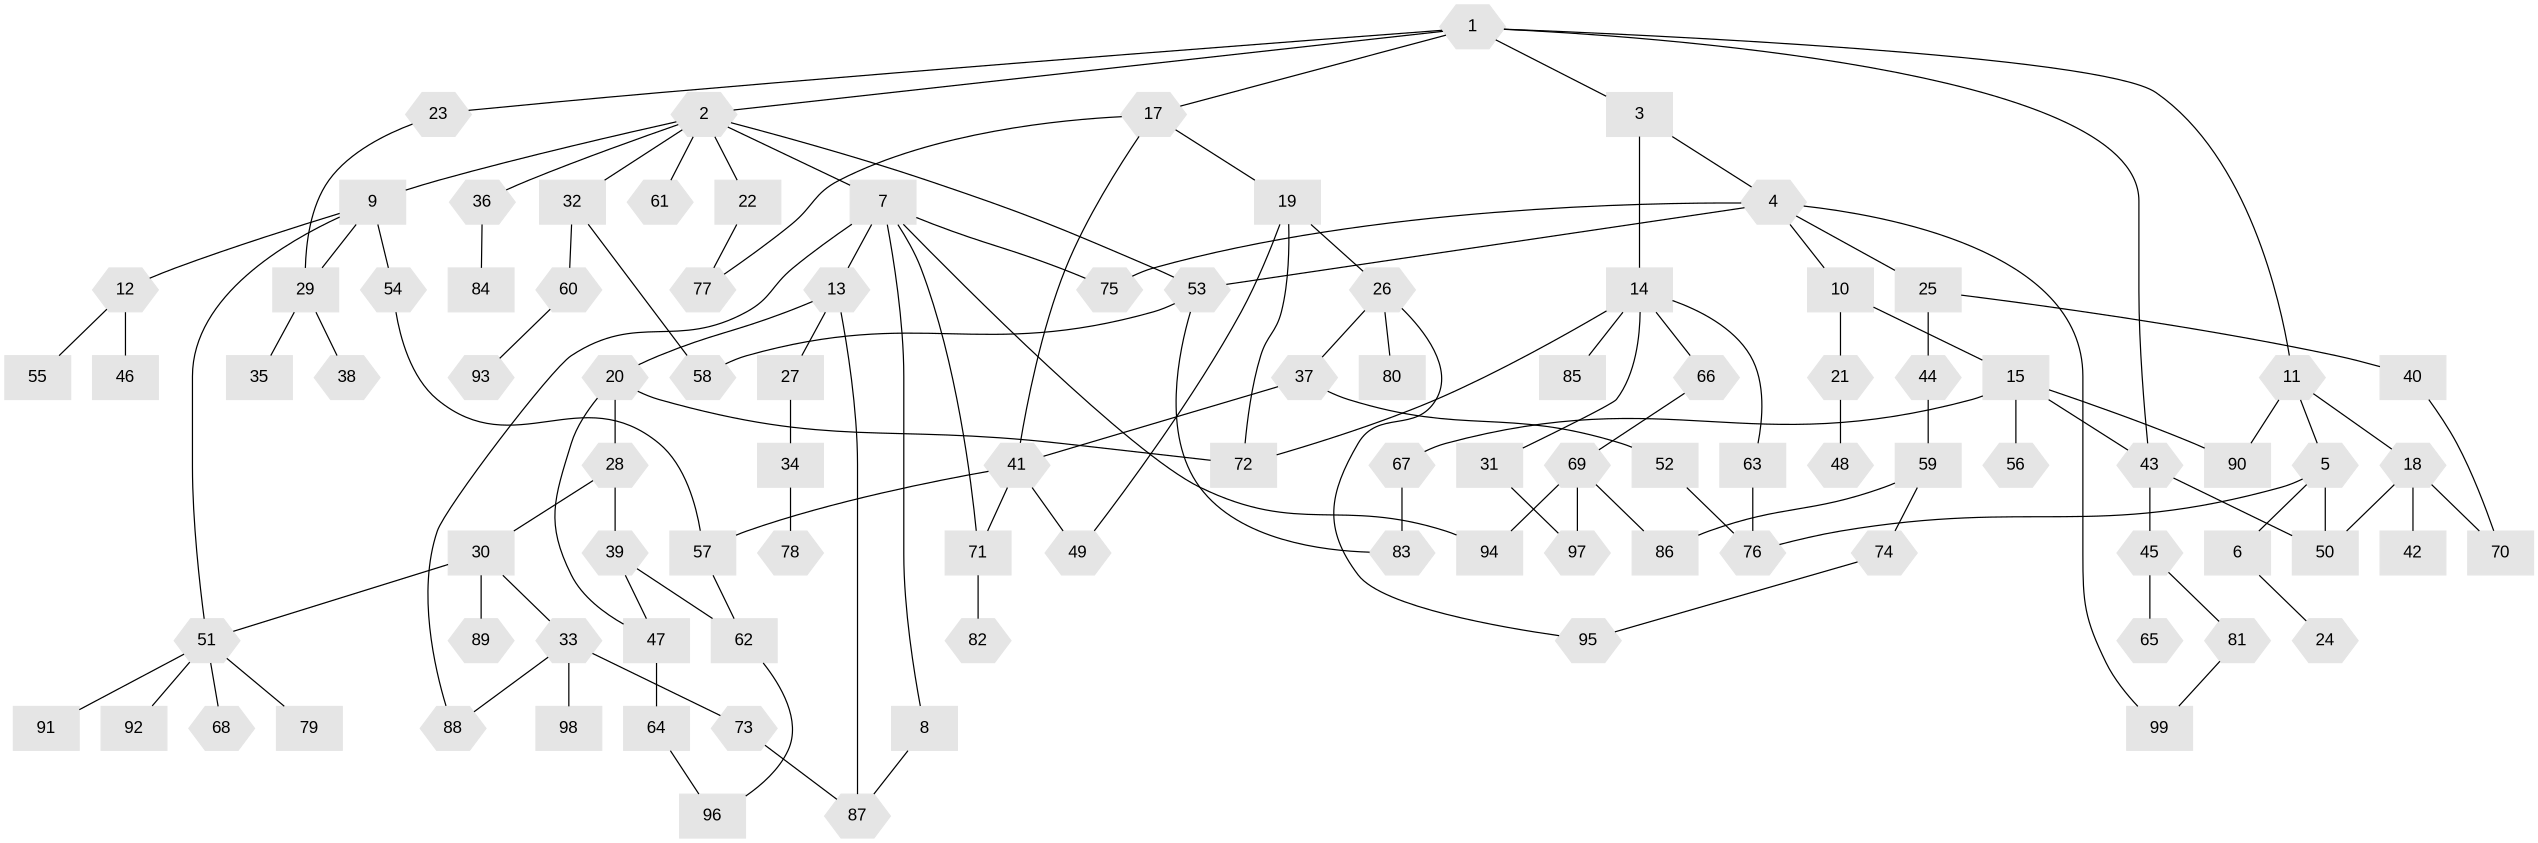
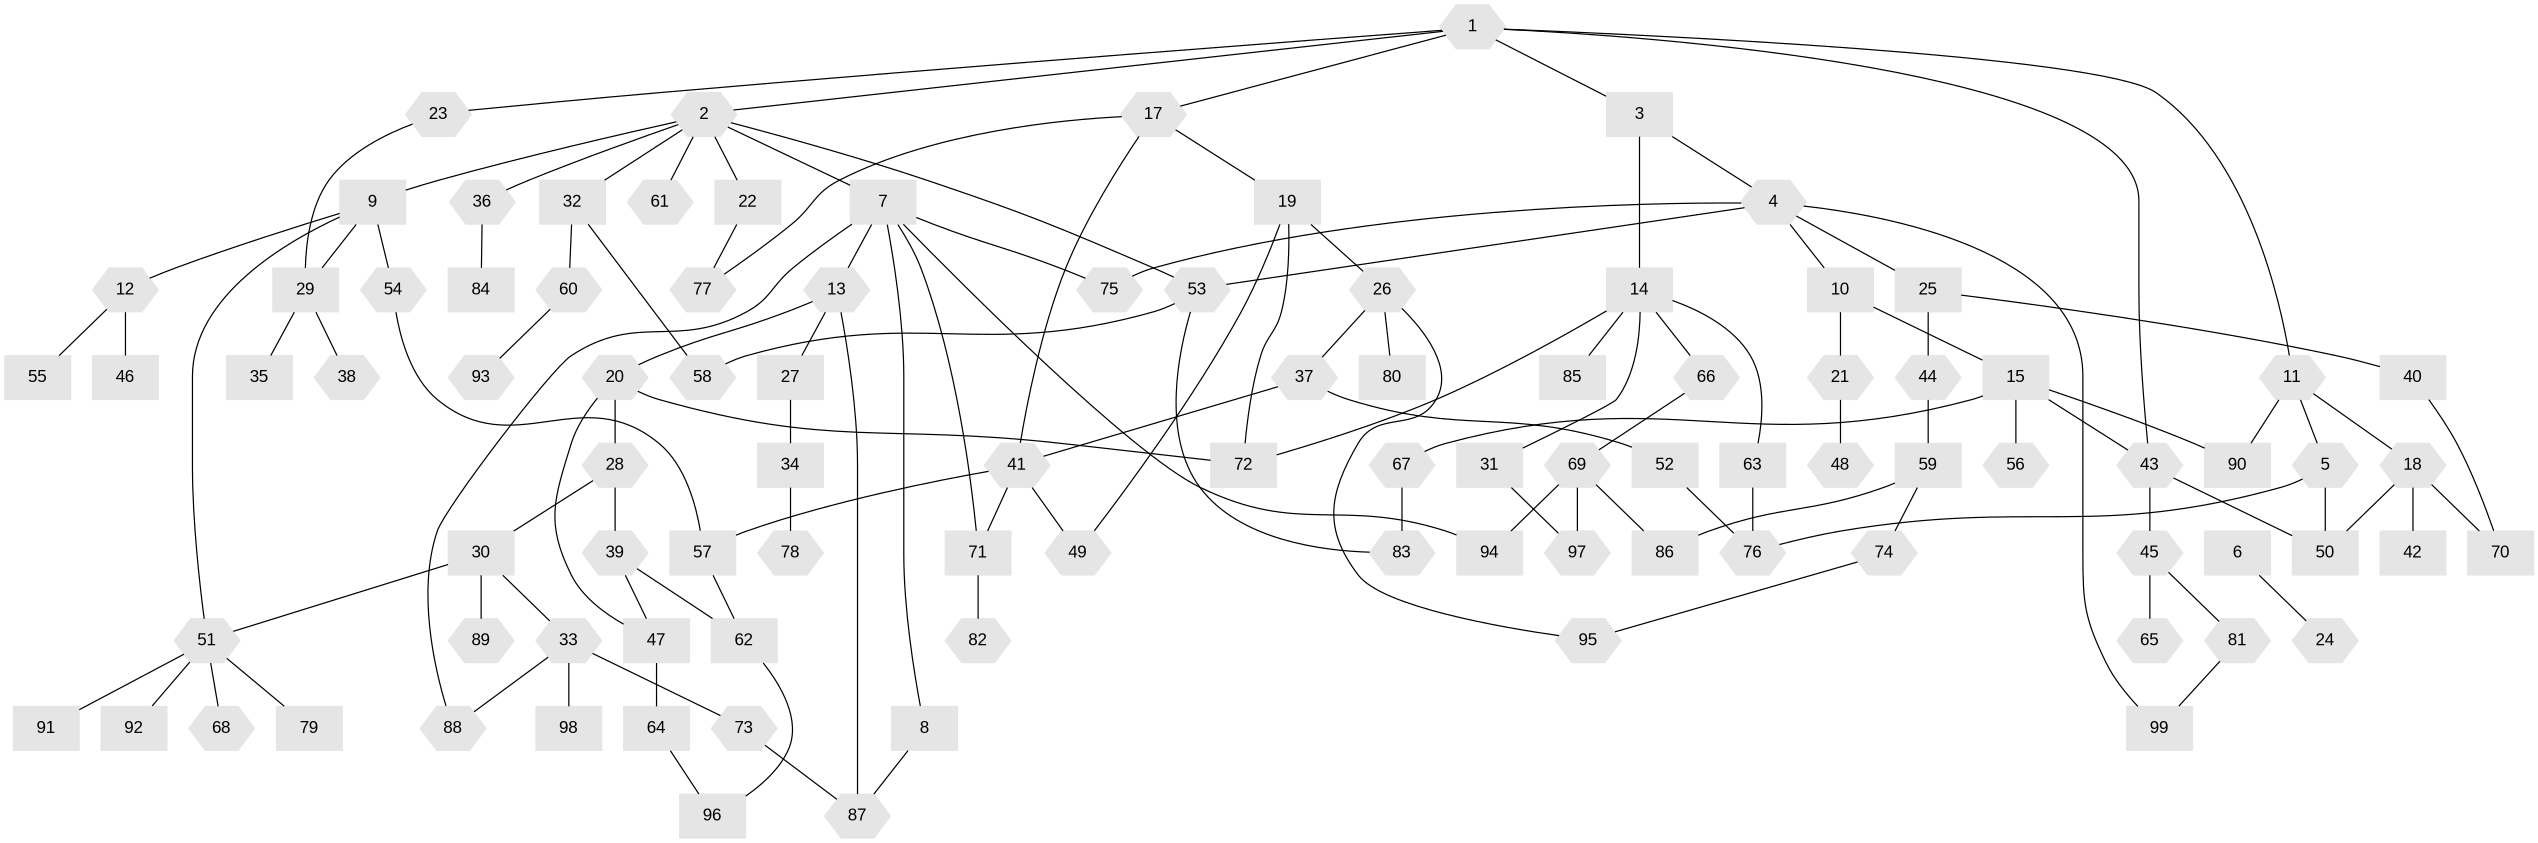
(2283, 508) -> none
